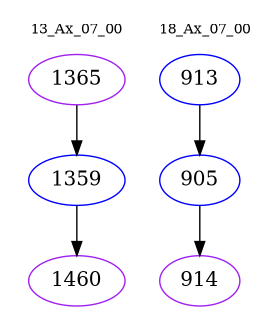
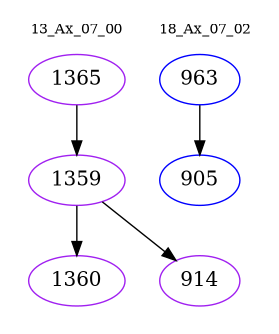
(205, 30) -> (205, 30)
(200, 80) -> (200, 80)
(77, 180) -> (77, 180)
(200, 224) -> (127, 222)
(77, 281) -> (77, 281)
